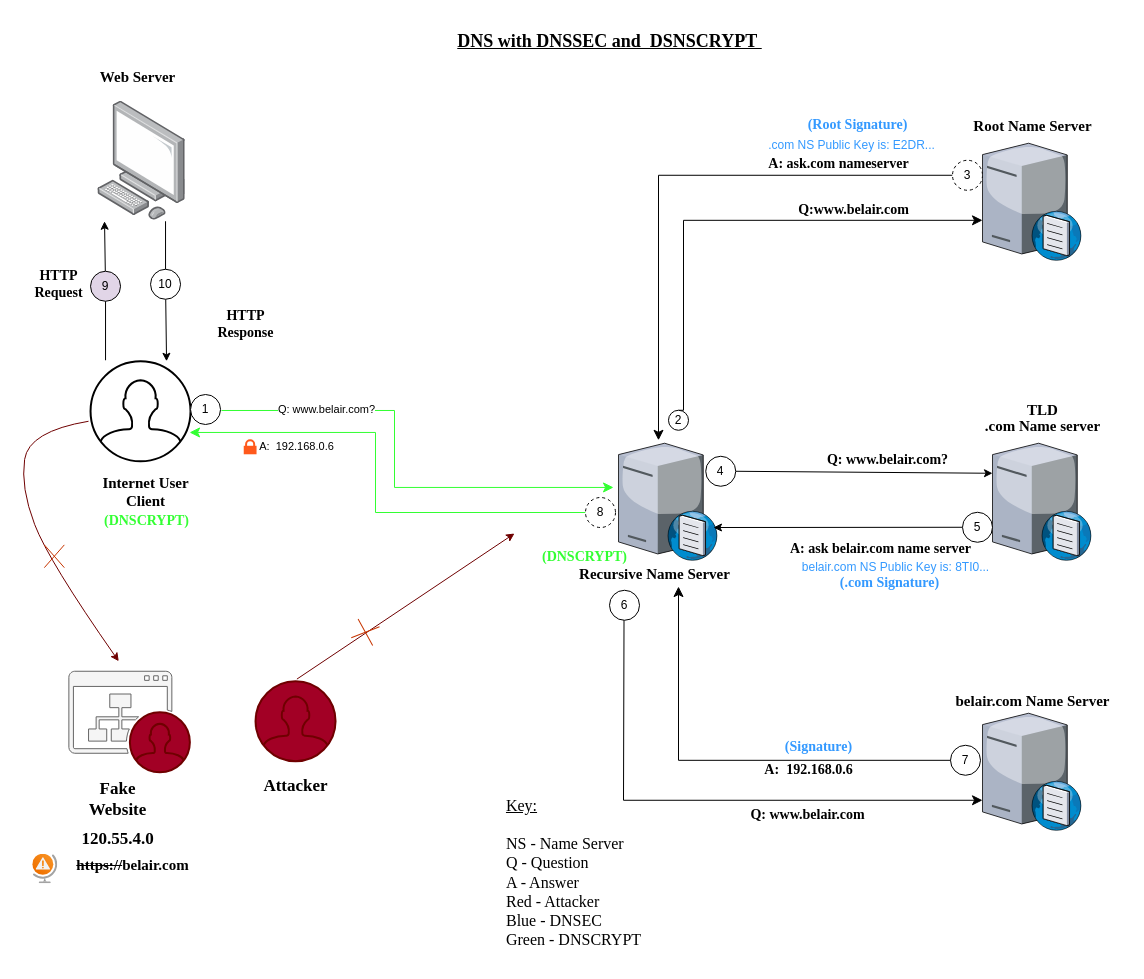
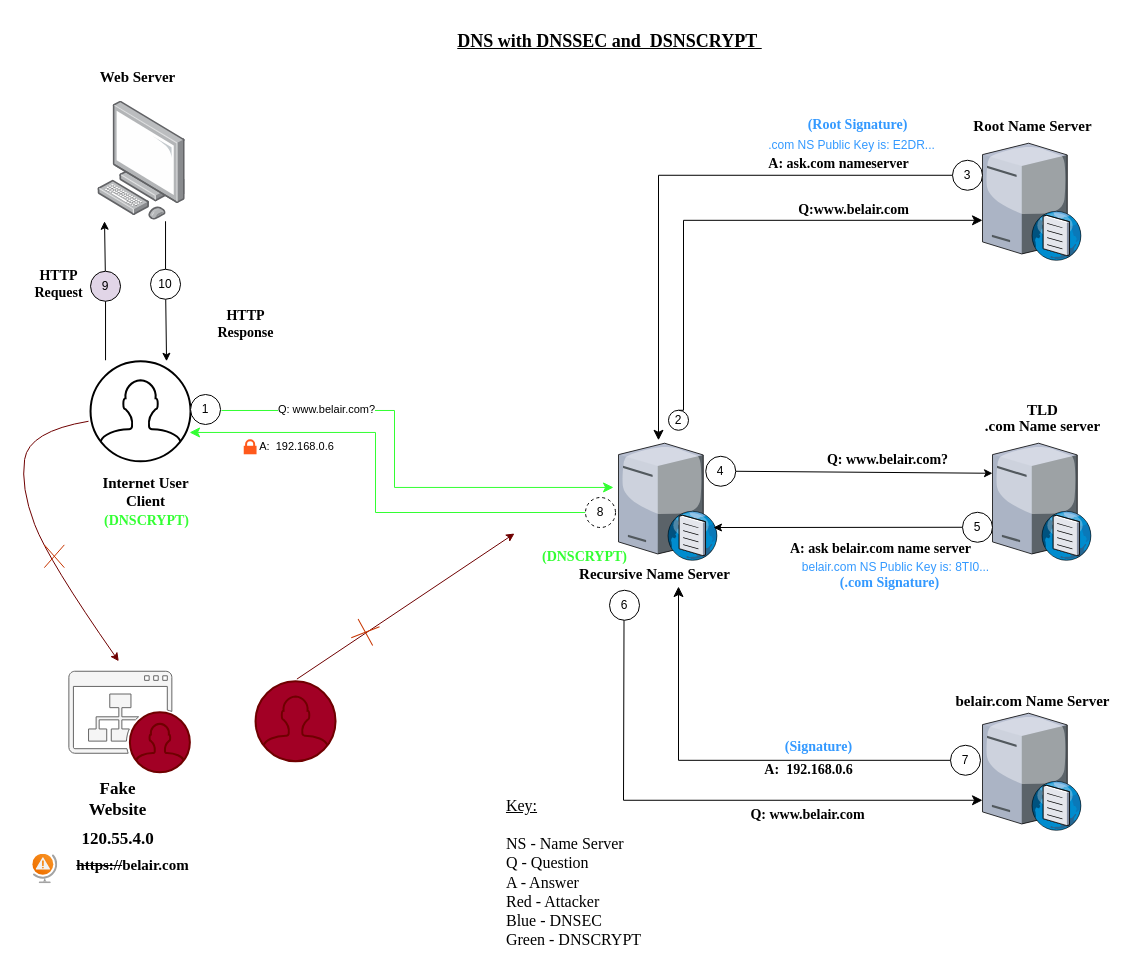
(968, 175) -> (968, 175)
(296, 786) -> none
